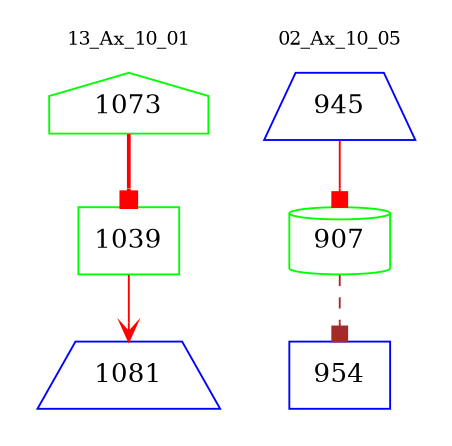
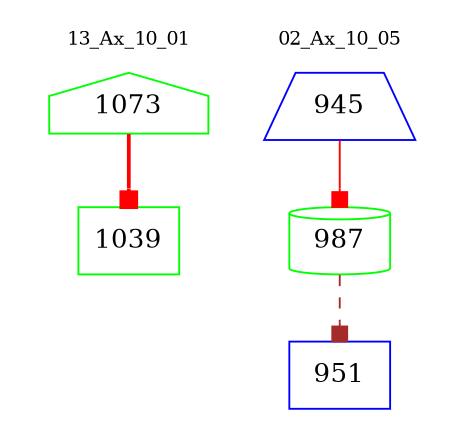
(340, 241) -> (340, 241)
(129, 375) -> none
(340, 375) -> (340, 375)
